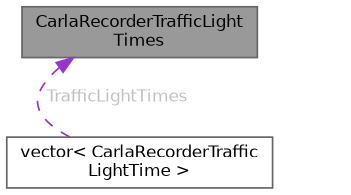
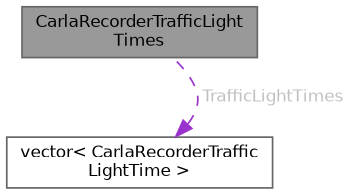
(38, 106) -> (196, 88)
